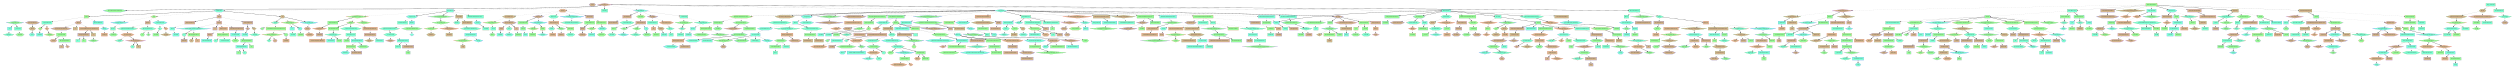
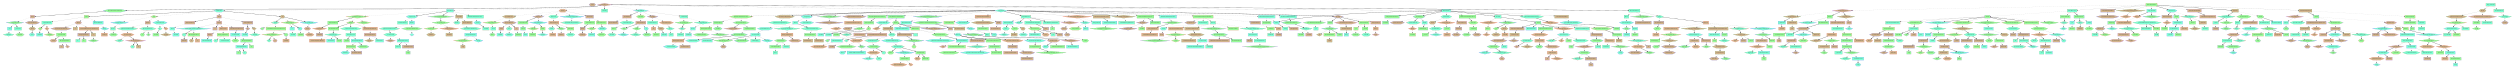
none -> (32, 17)
